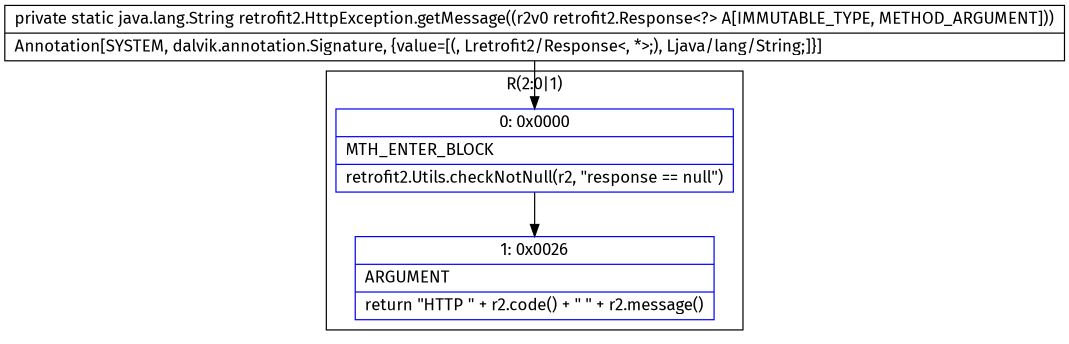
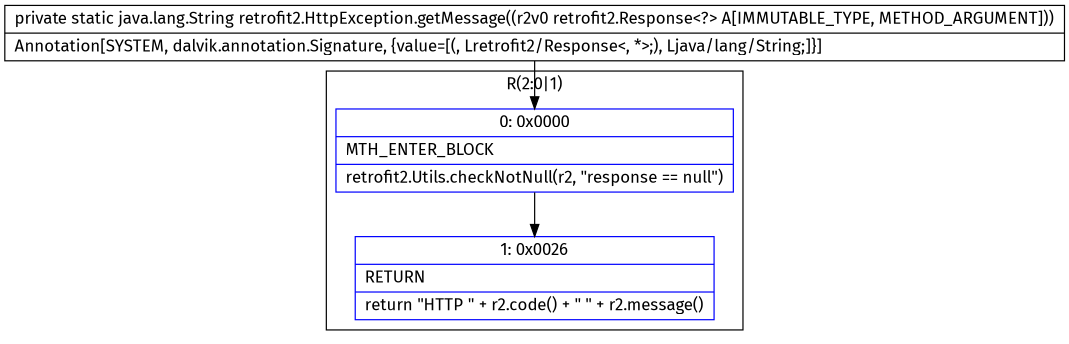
(408, 278) -> (396, 278)
